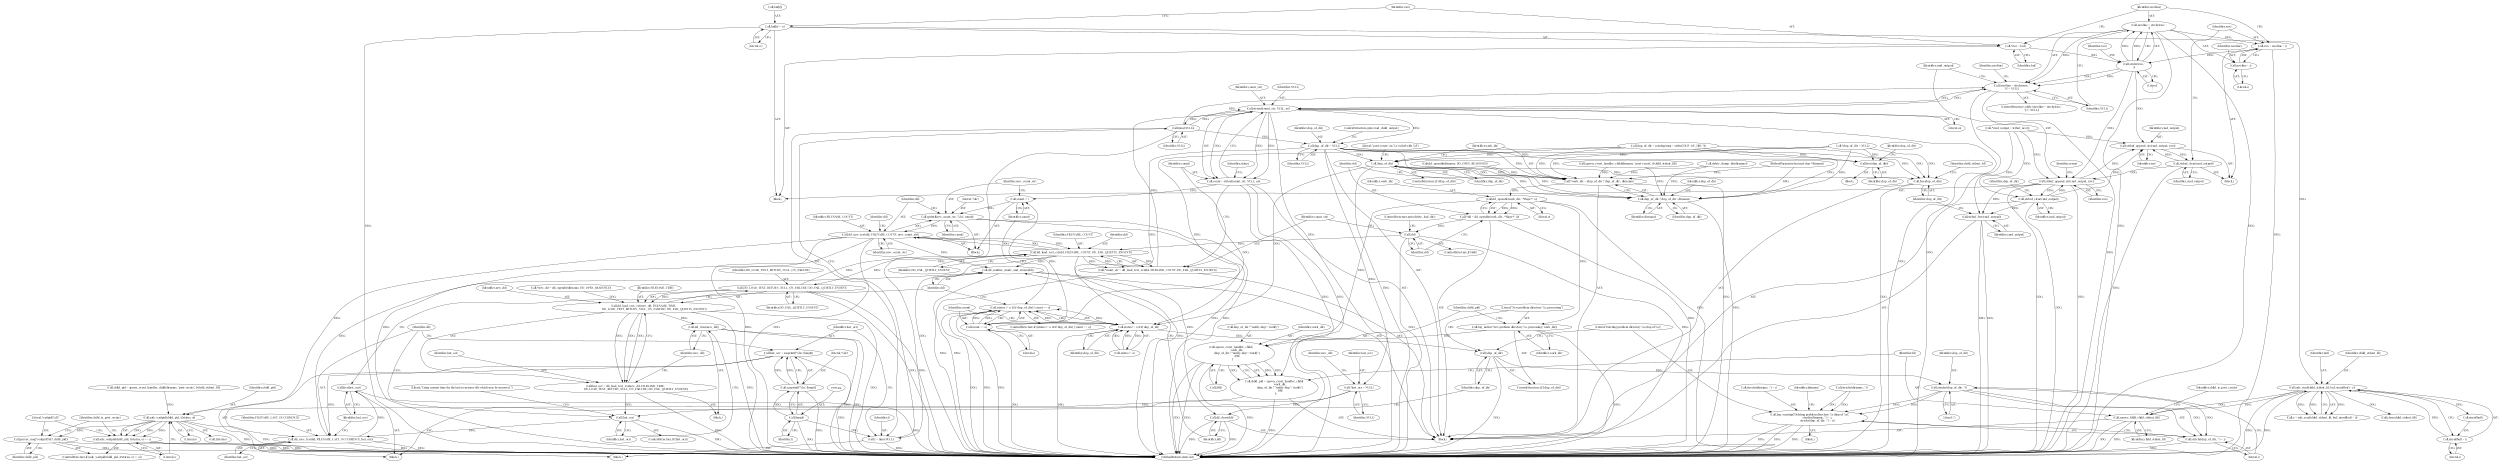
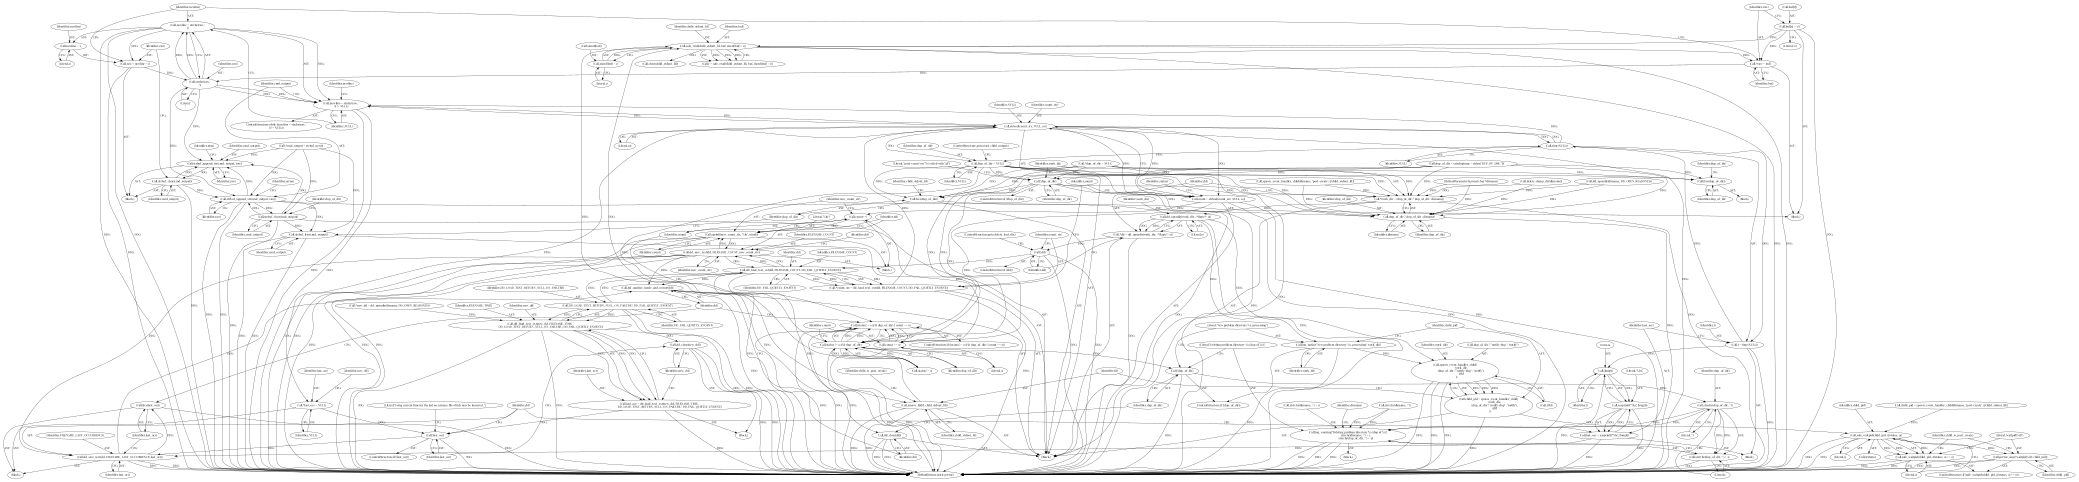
(755, 35) -> none
(1546, 37) -> (1773, 46)
(2253, 54) -> none
none -> (204, 146)
none -> (928, 256)
(832, 261) -> (1698, 244)
(2424, 398) -> (1255, 47)
(837, 428) -> (1666, 350)
(1177, 457) -> (935, 475)
